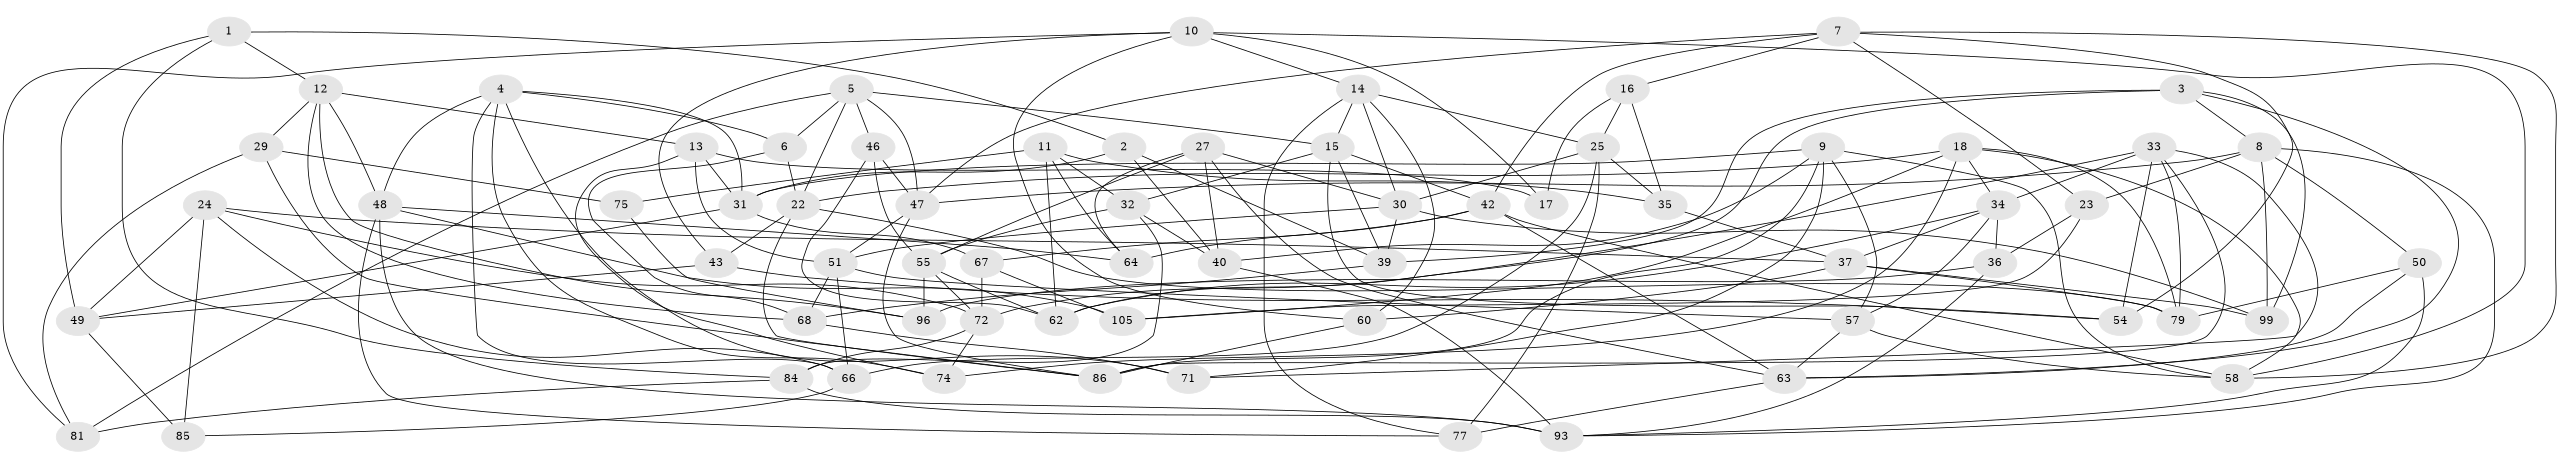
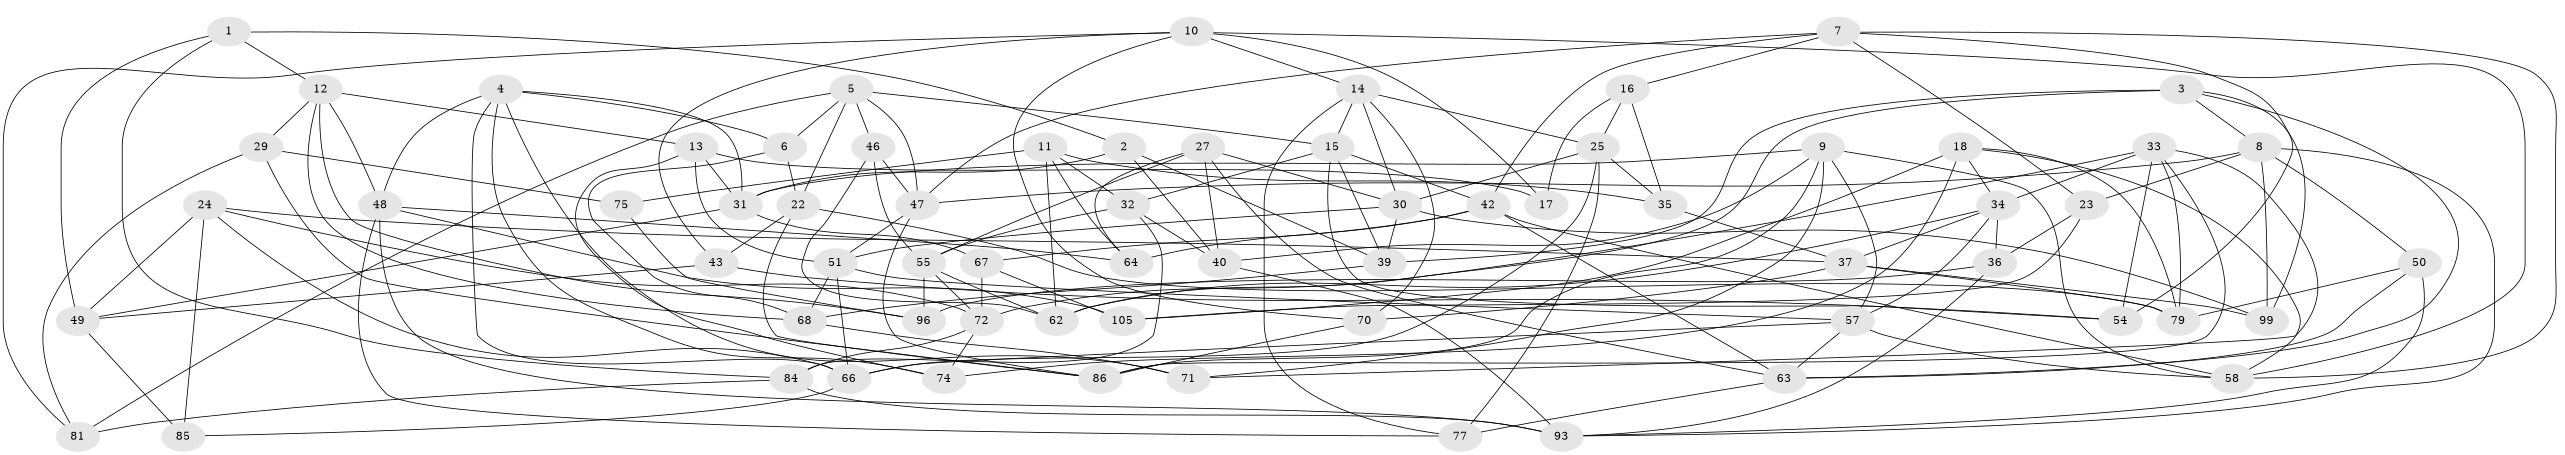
(1463, 175) -> none
(1365, 321) -> (1365, 321)
none -> (1398, 341)
